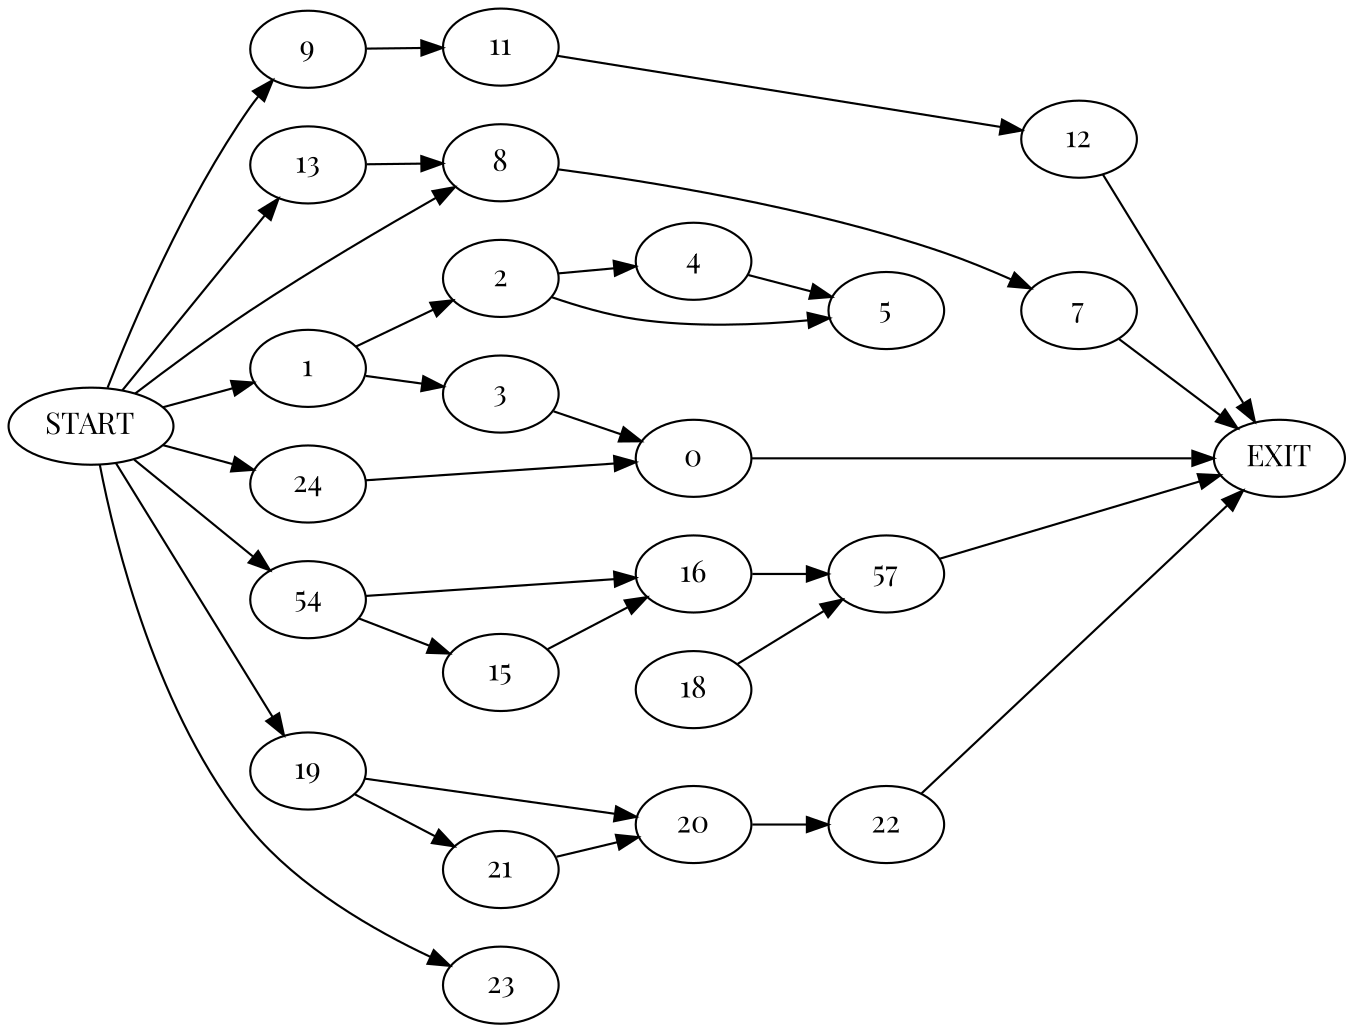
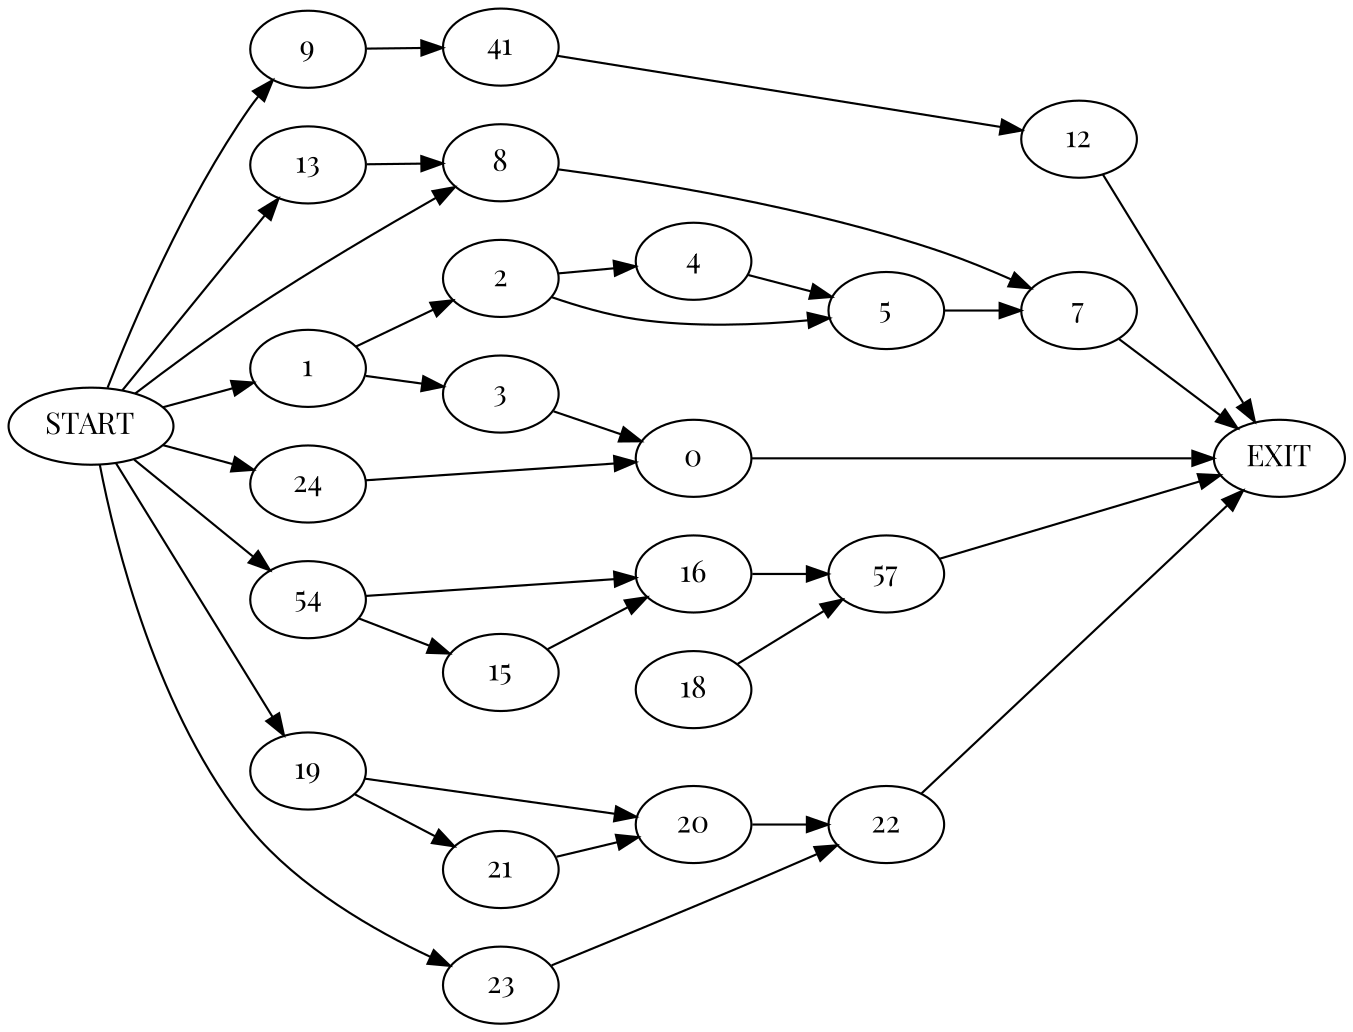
(501, 47) -> (501, 47)
none -> (972, 311)
none -> (685, 910)
